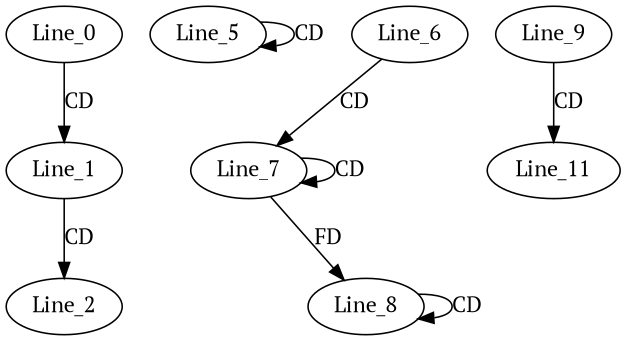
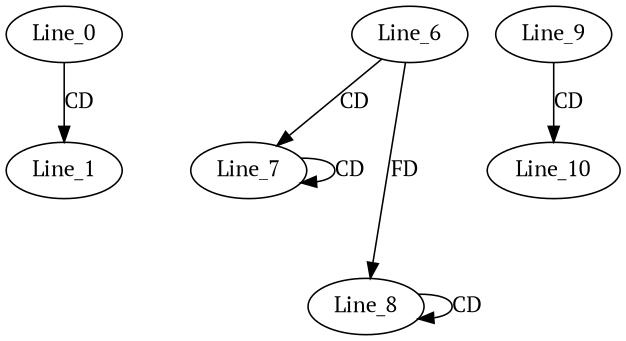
(208, 34) -> none
(554, 170) -> (554, 170)
(302, 233) -> (389, 163)
(64, 307) -> none
